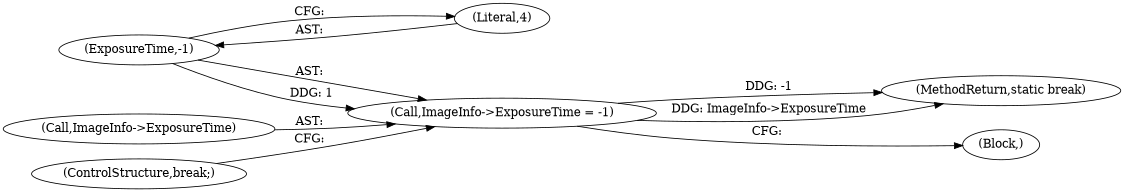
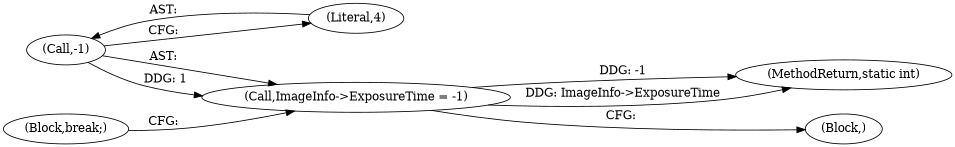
(139, 50) -> (66, 50)
(1001, 91) -> (844, 75)
(139, 129) -> none
(139, 174) -> (66, 129)
